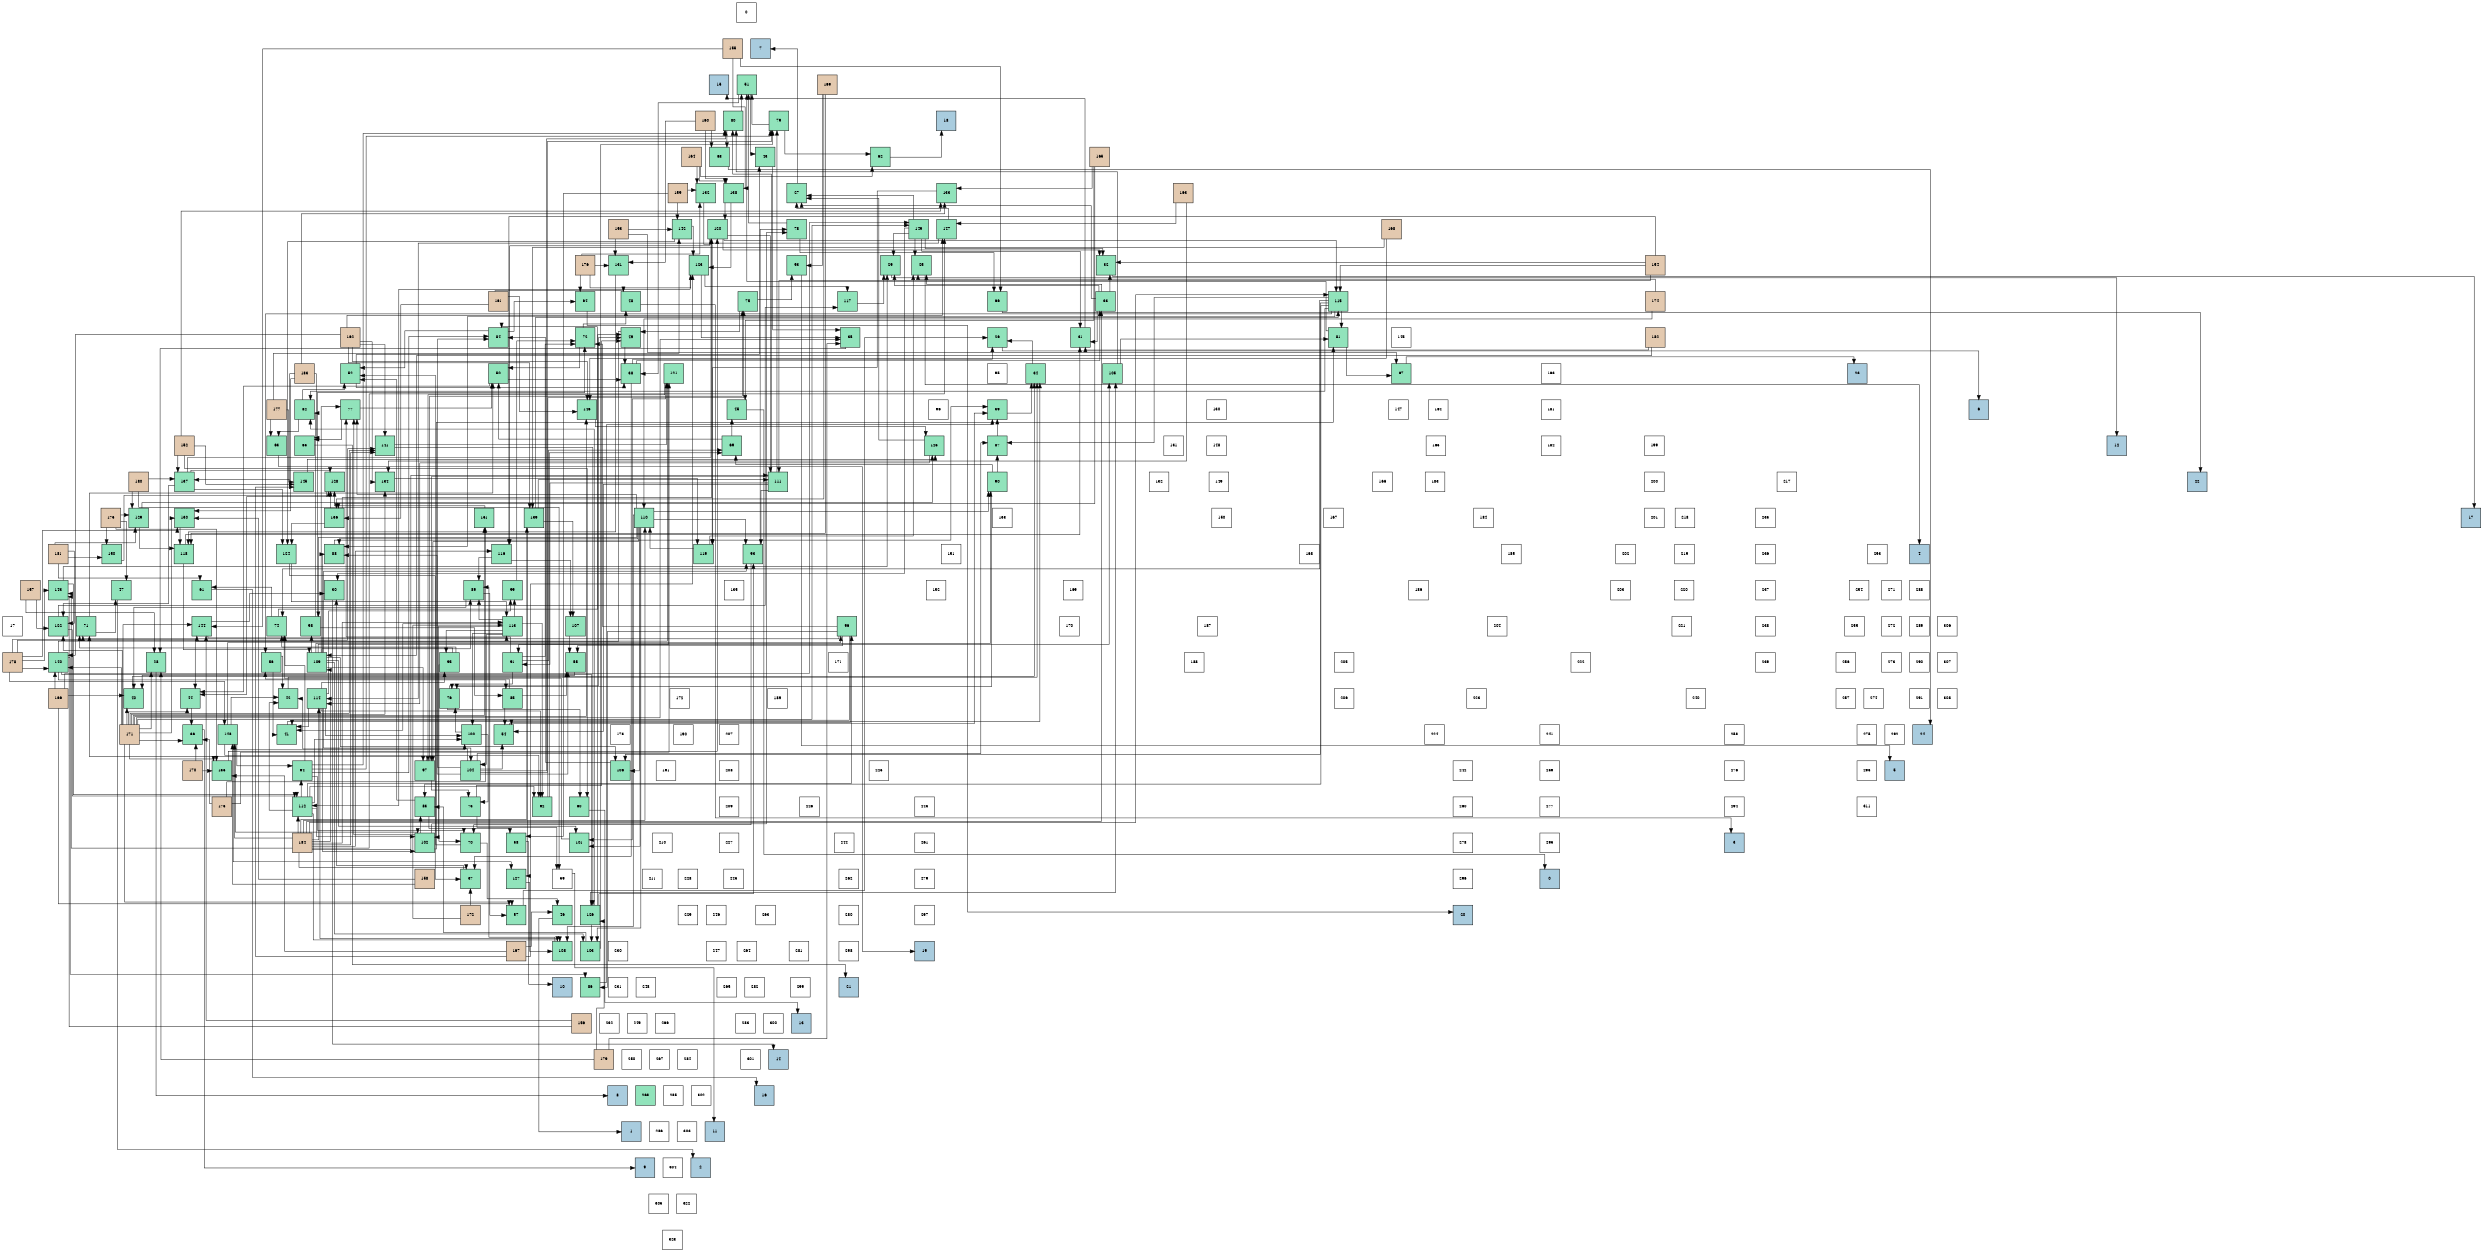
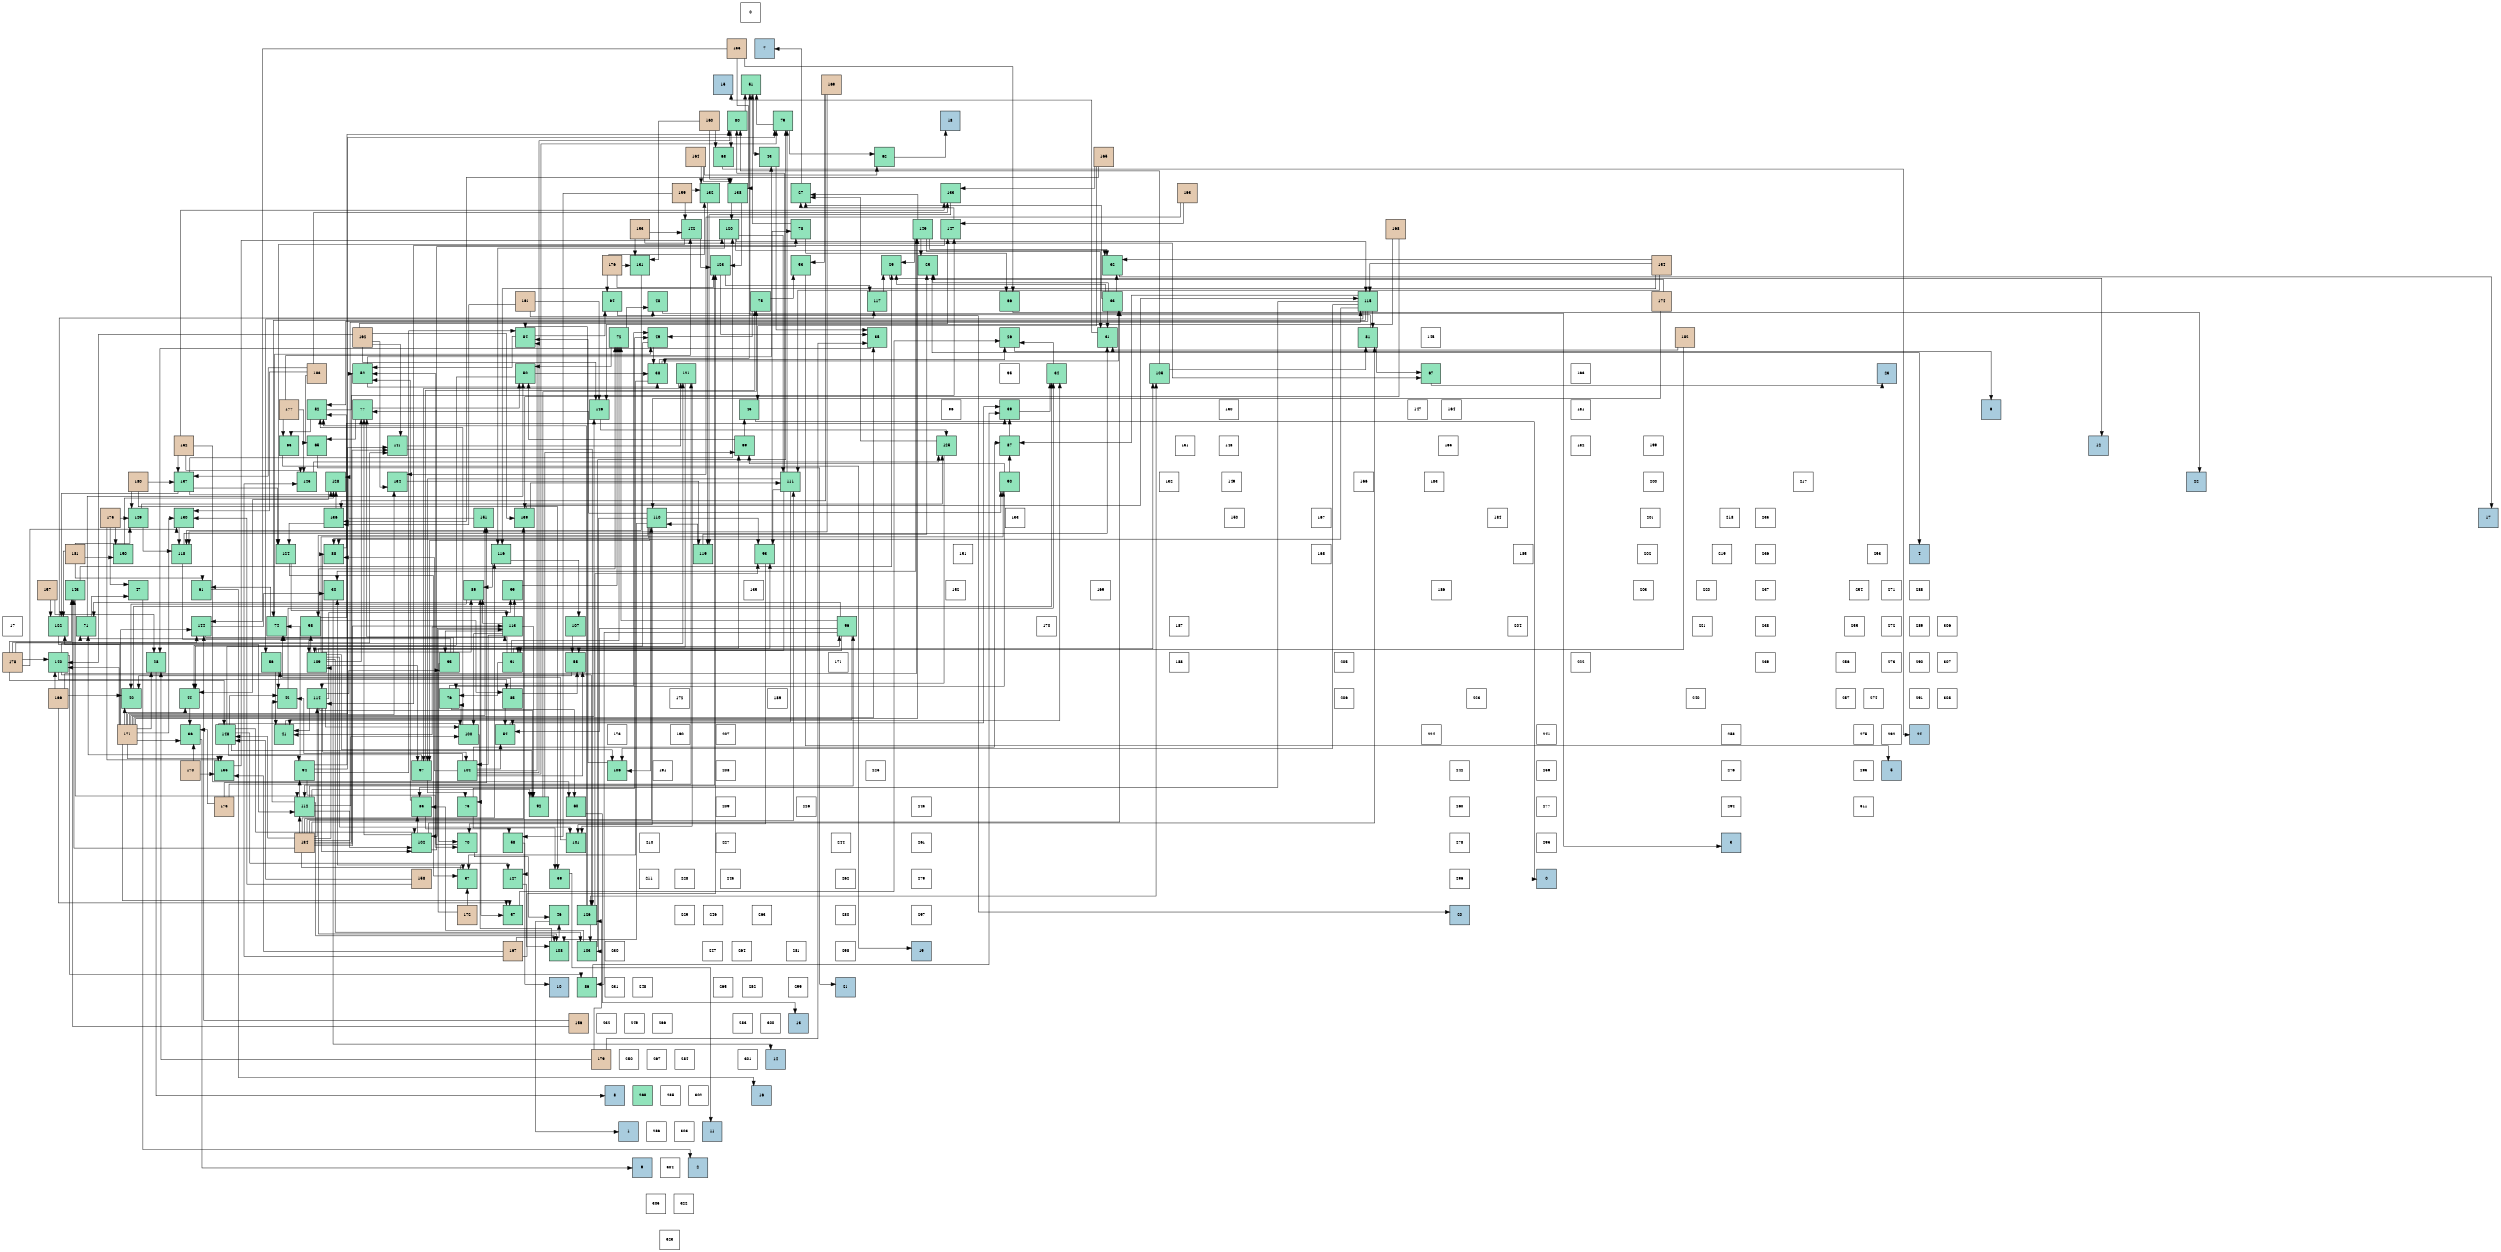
none -> (463, 492)
(649, 498) -> none
(573, 552) -> none
(562, 879) -> (560, 879)
